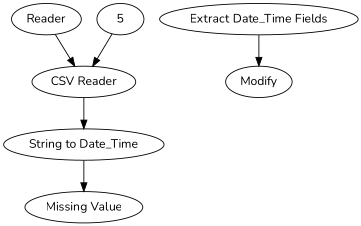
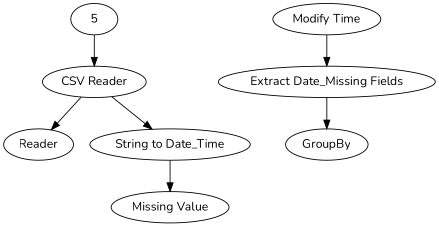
(259, 19) -> (327, 82)
none -> (327, 19)
(63, 47) -> (69, 110)
(259, 82) -> (327, 145)
